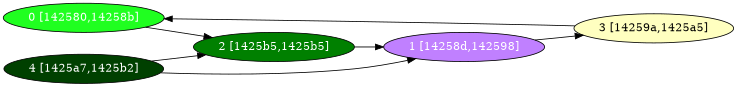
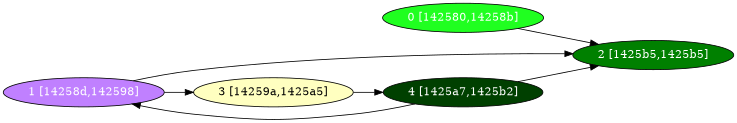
(374, 22) -> (364, 92)
(365, 47) -> (348, 58)
